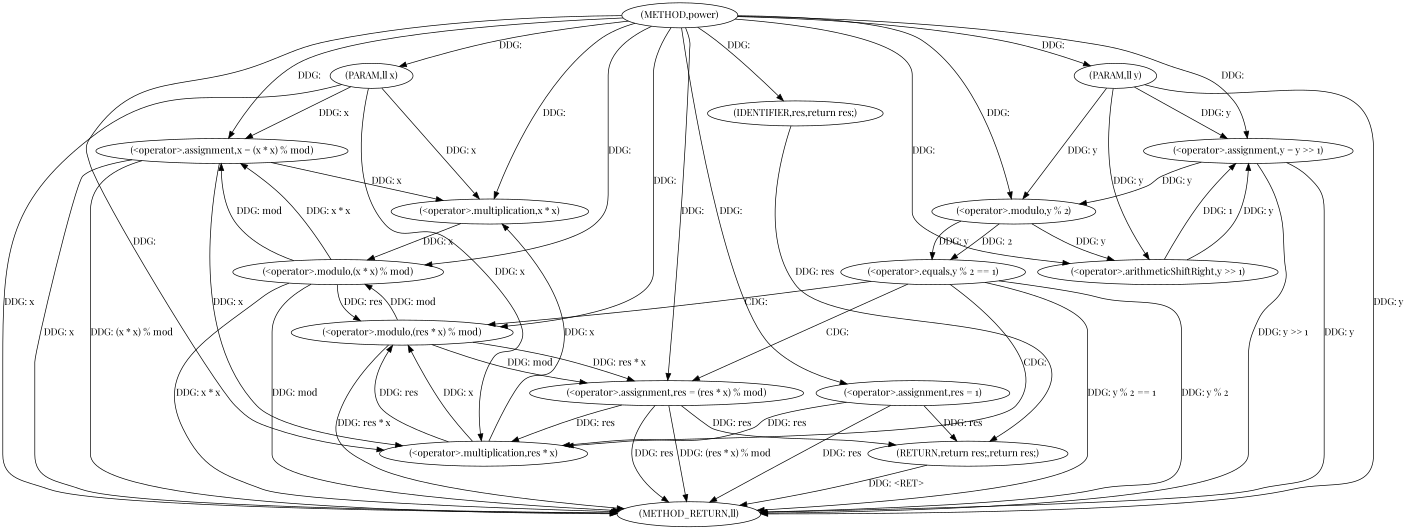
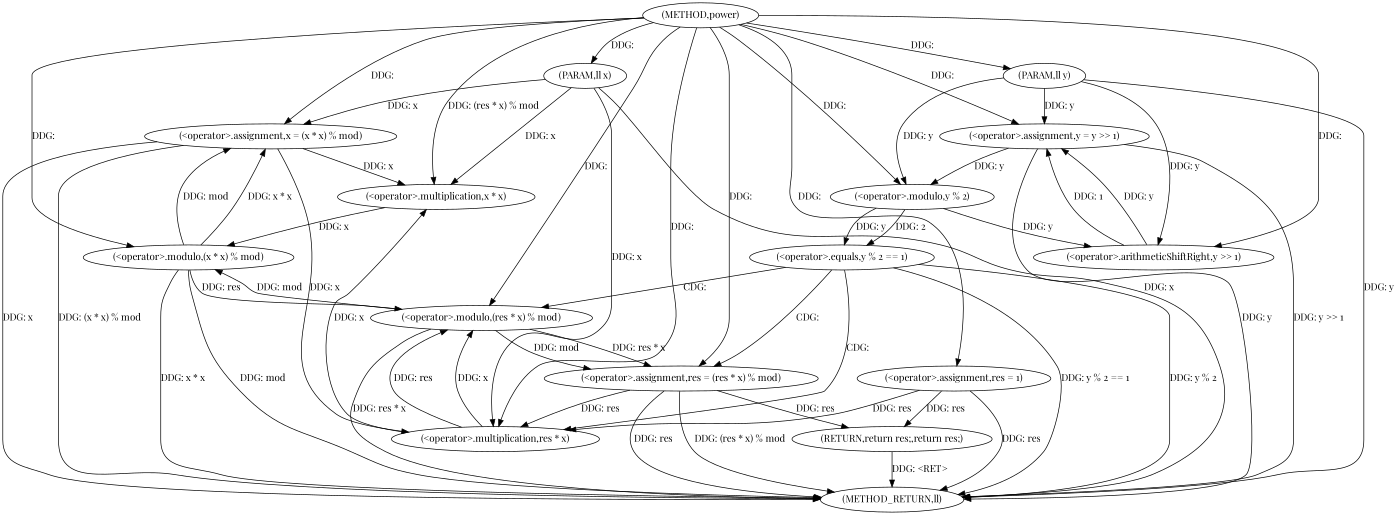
(556, 113) -> (494, 106)
(795, 113) -> none
